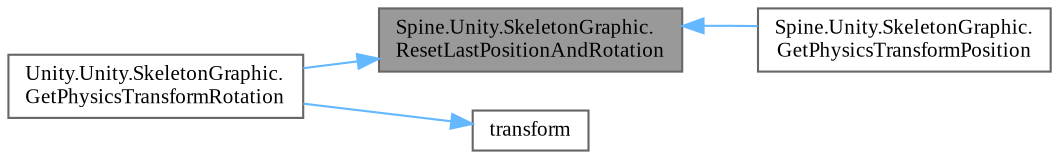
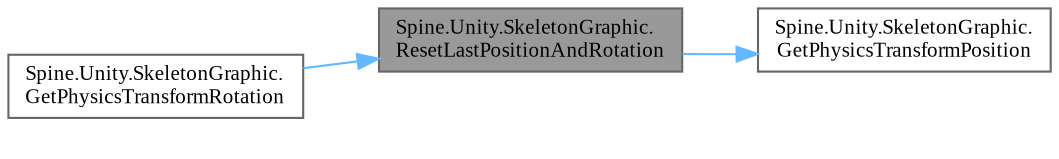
(731, 26) -> (709, 54)
(156, 86) -> (156, 86)
(531, 131) -> none
